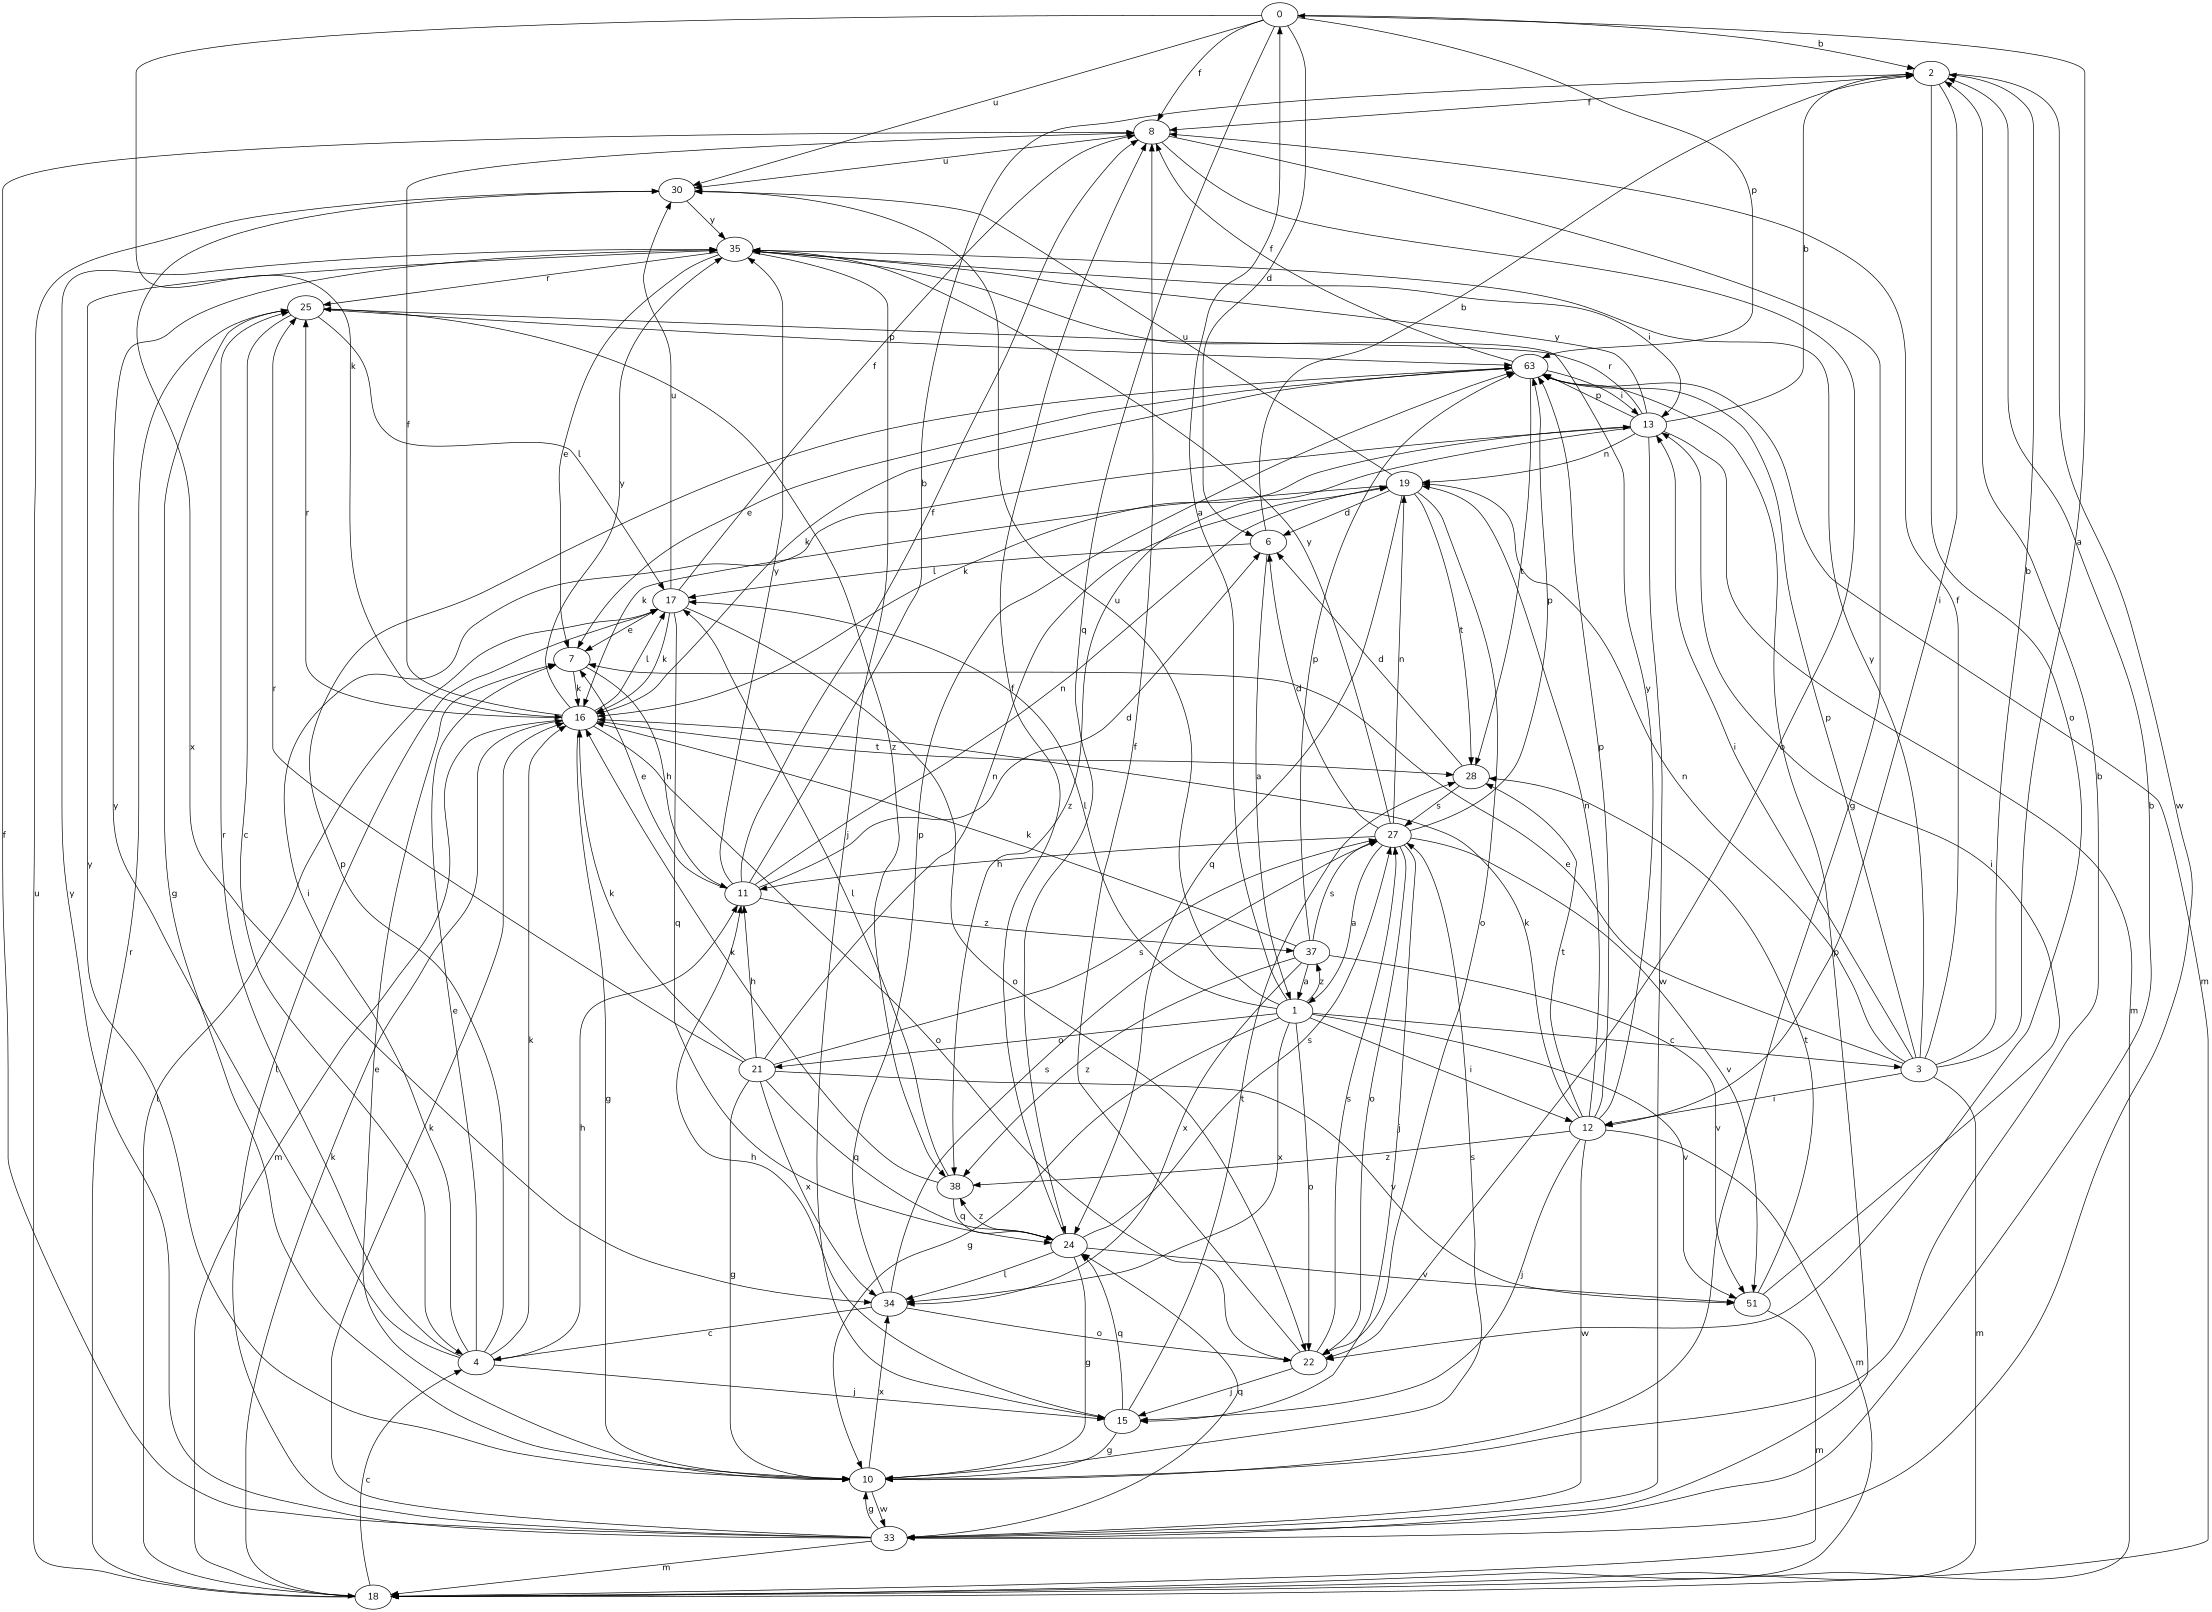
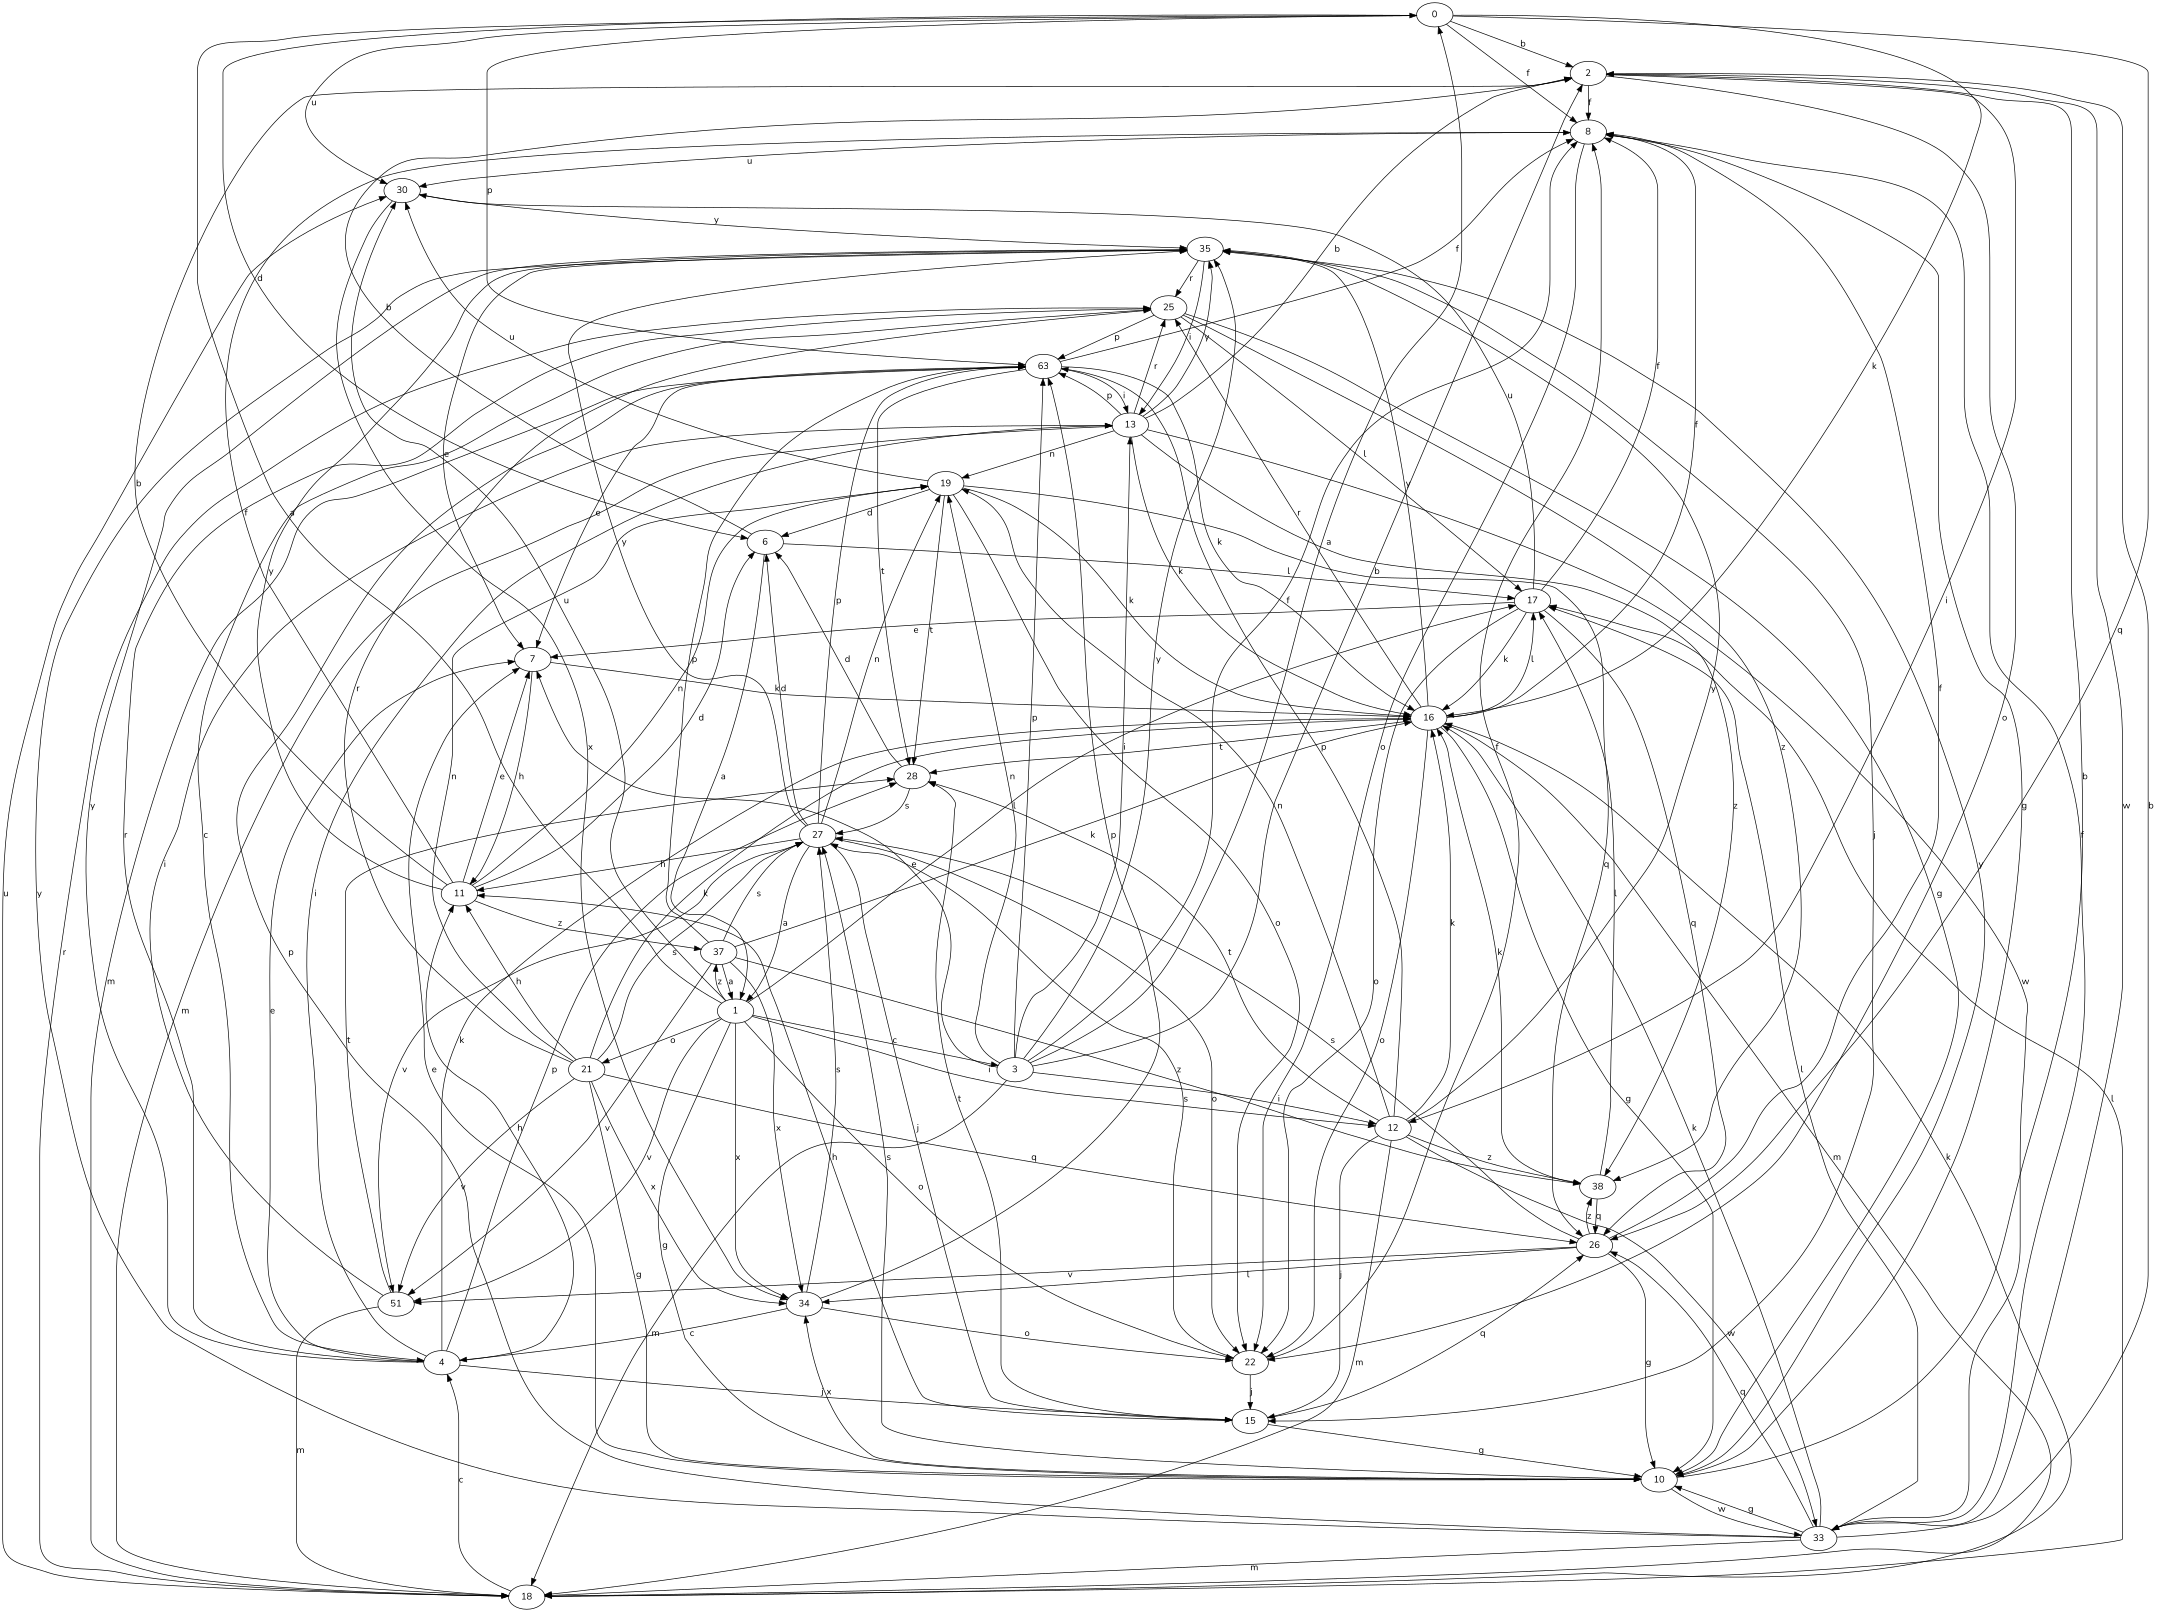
(545, 561) -> (580, 992)
(1069, 1246) -> (1594, 1246)
